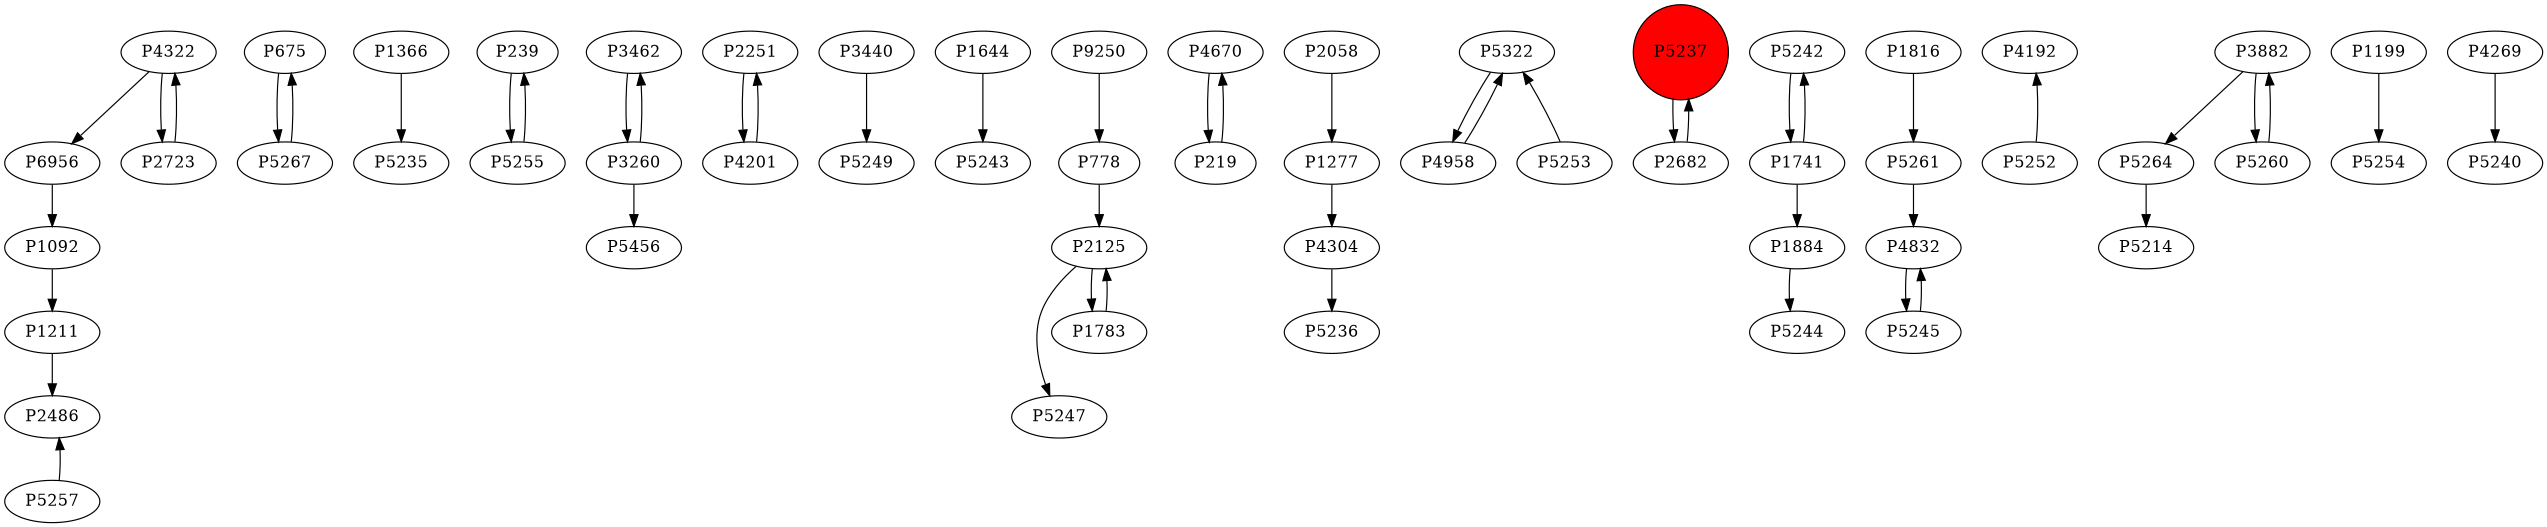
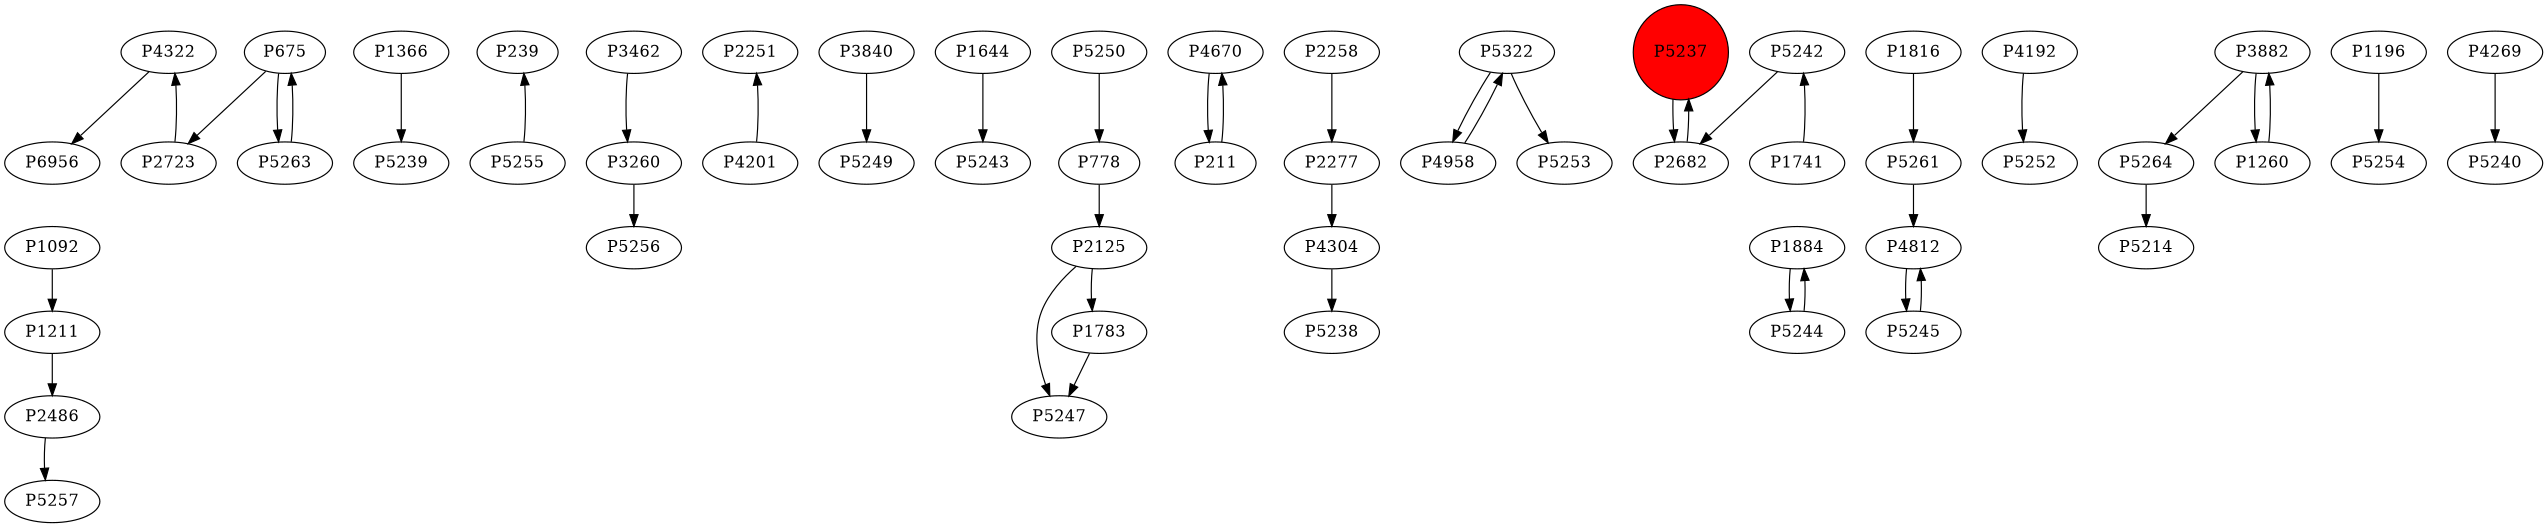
(867, 52) -> (867, 52)
(1099, 52) -> (1099, 52)
(1332, 52) -> (1332, 52)
(2379, 52) -> (2379, 52)
(161, 102) -> (231, 103)
(510, 102) -> none
(742, 102) -> none
(1789, 102) -> (1743, 104)
(1546, 112) -> (1526, 103)
(642, 114) -> none
(2038, 114) -> (2022, 102)
(285, 163) -> (285, 163)
(401, 163) -> (401, 163)
(1216, 163) -> (1216, 163)
(1332, 163) -> (1332, 163)
(2262, 163) -> (2262, 163)
(52, 200) -> none
(1797, 200) -> (1805, 296)
(634, 248) -> (634, 248)
(1913, 248) -> (1913, 248)
(1107, 296) -> (1082, 369)
(1332, 332) -> (1332, 332)
(60, 465) -> (44, 453)
